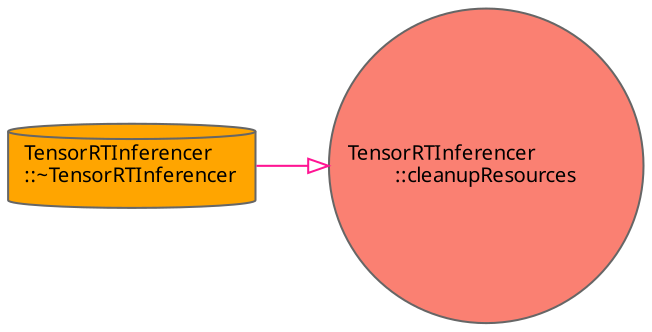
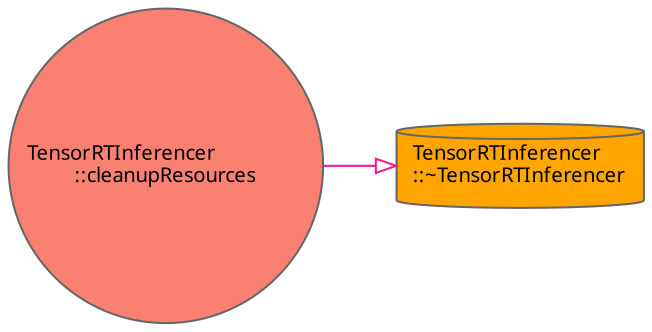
(282, 166) -> (350, 166)
